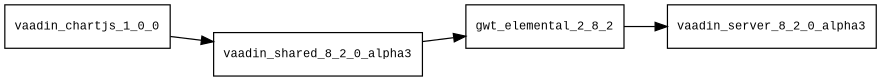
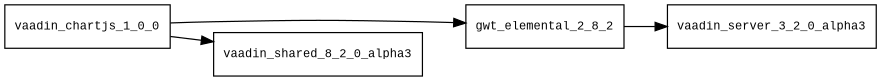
(772, 27) -> (772, 27)
(438, 40) -> (312, 20)
